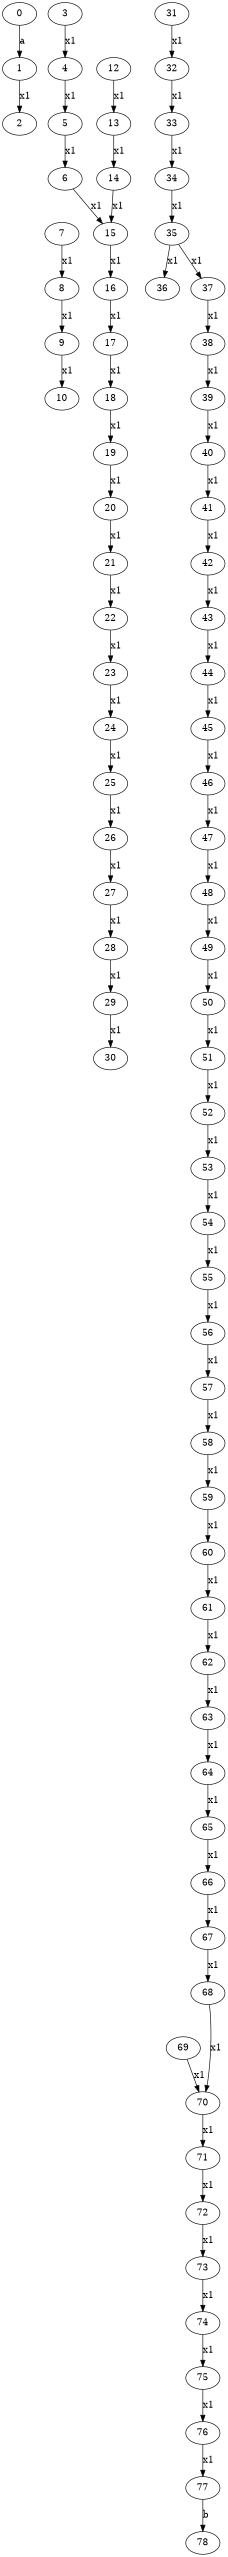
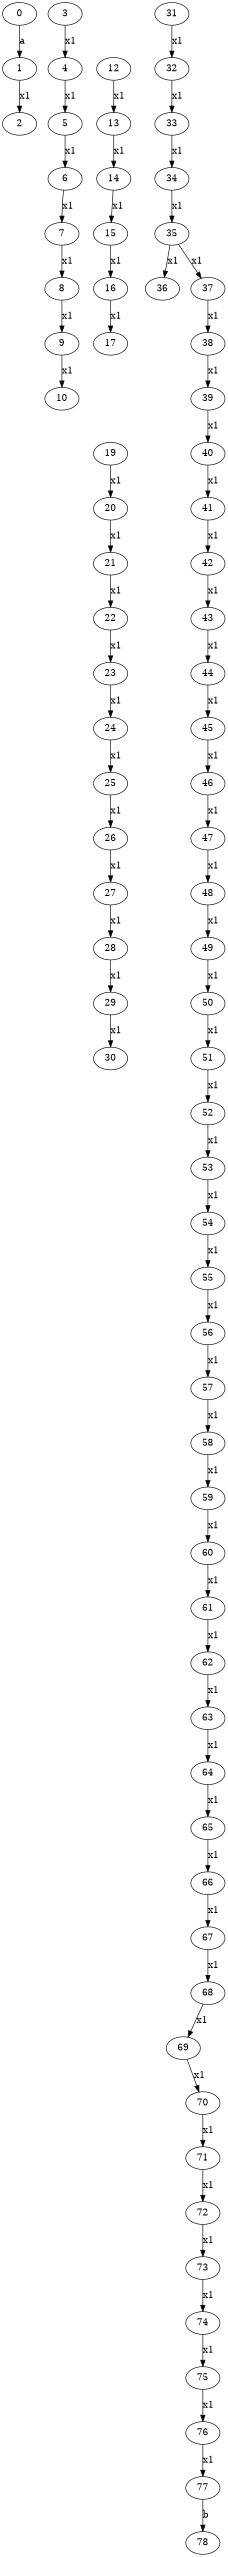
(86, 204) -> (62, 203)
(111, 399) -> none
(211, 2045) -> (197, 2018)
